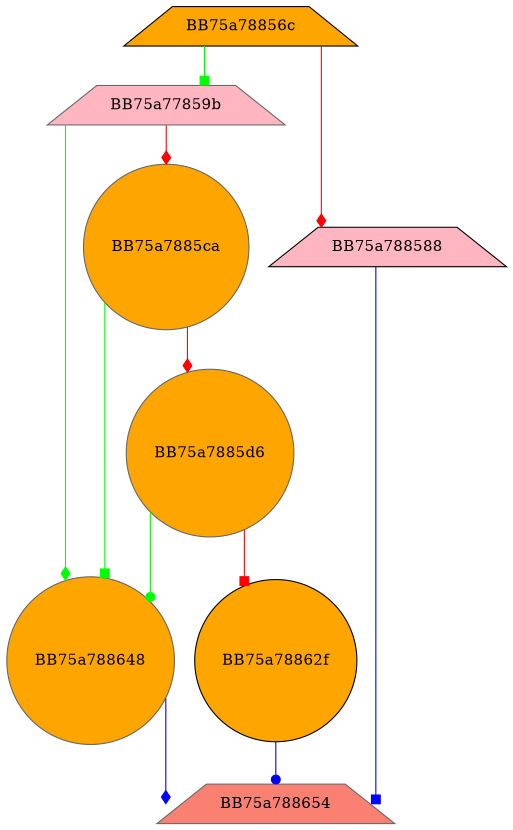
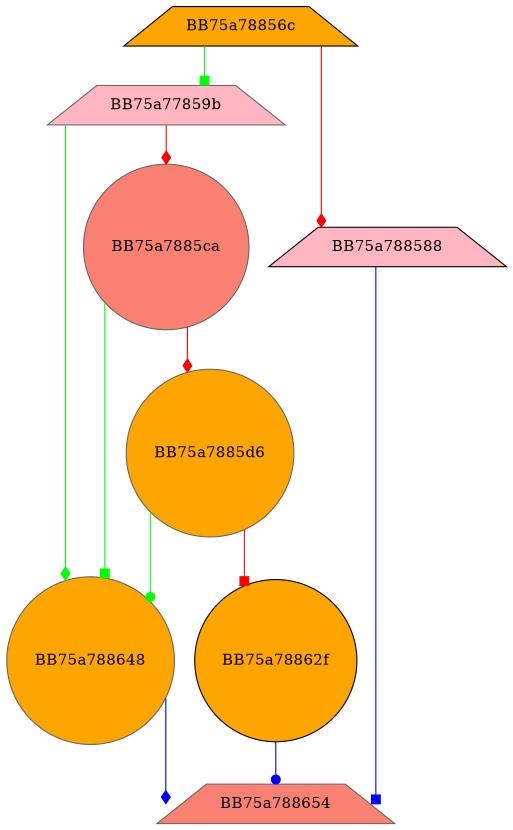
(166, 247) -> (166, 247)
